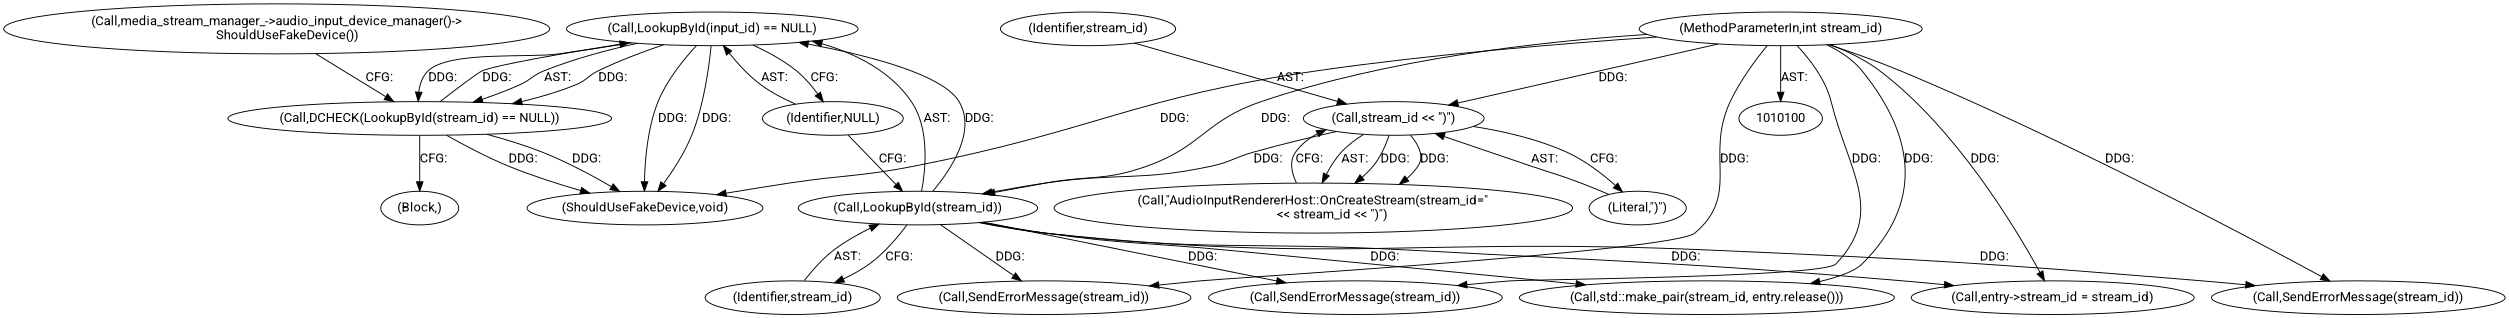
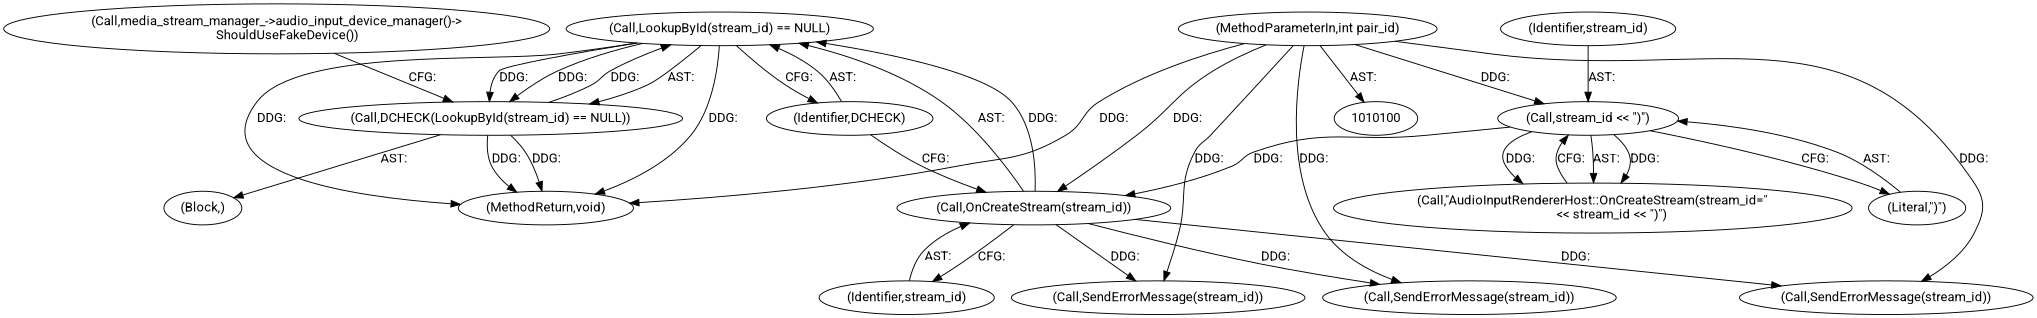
(712, 29) -> (720, 29)
(1781, 29) -> (1308, 29)
(833, 118) -> (850, 118)
(436, 159) -> (396, 159)
(645, 208) -> (546, 208)
(918, 208) -> (1034, 208)
(1707, 298) -> none
(2053, 298) -> none
